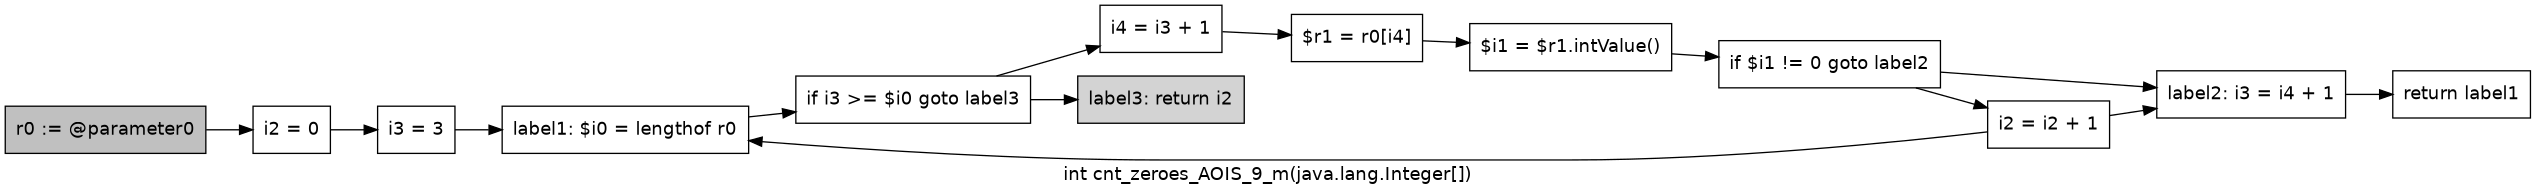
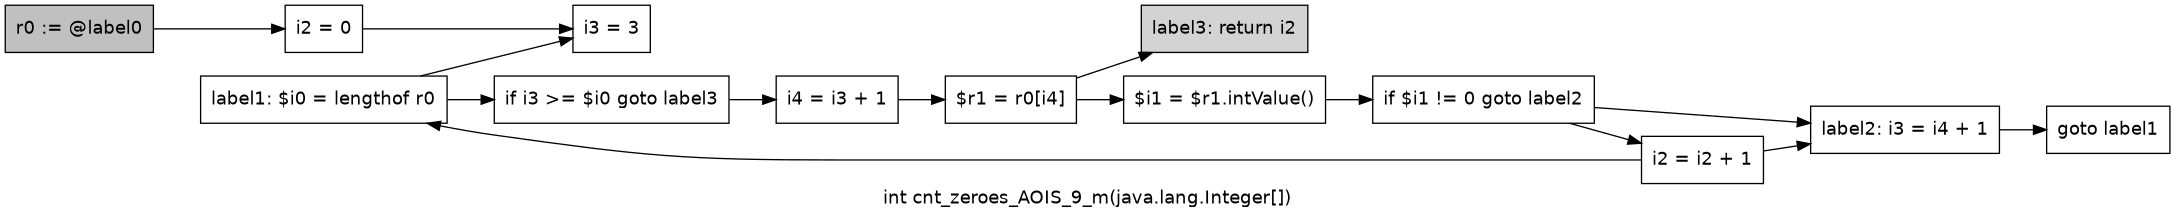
(2462, 94) -> (2108, 130)
(1047, 100) -> (1108, 67)
(106, 130) -> (79, 29)
(472, 130) -> (490, 59)
